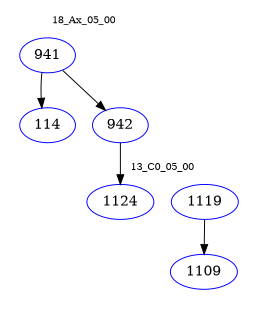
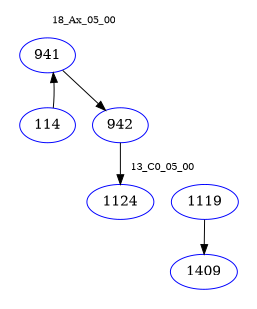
(41, 85) -> (54, 95)
(204, 272) -> (204, 272)
